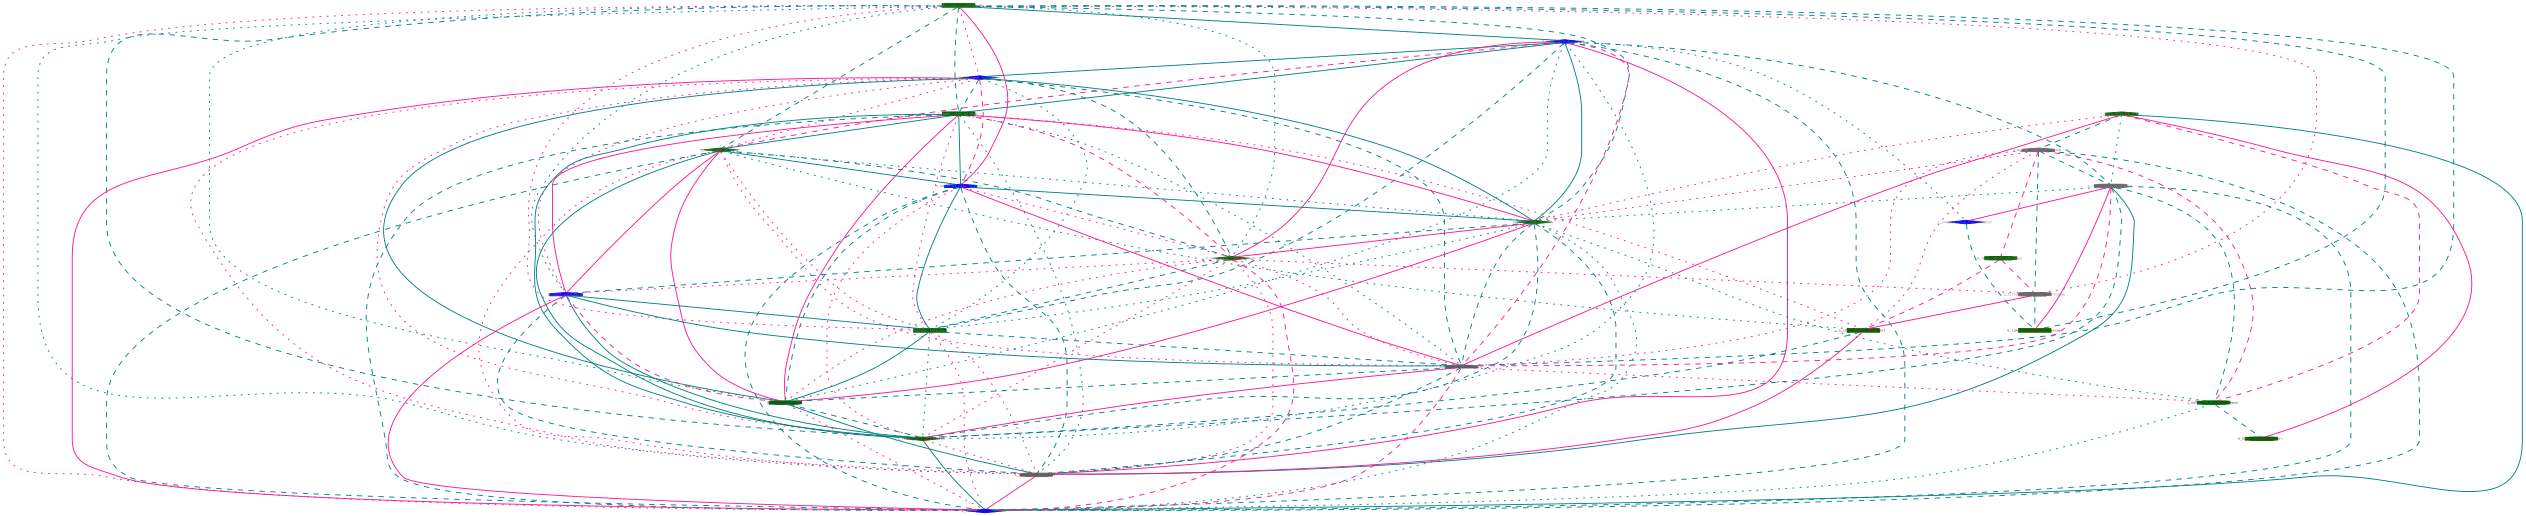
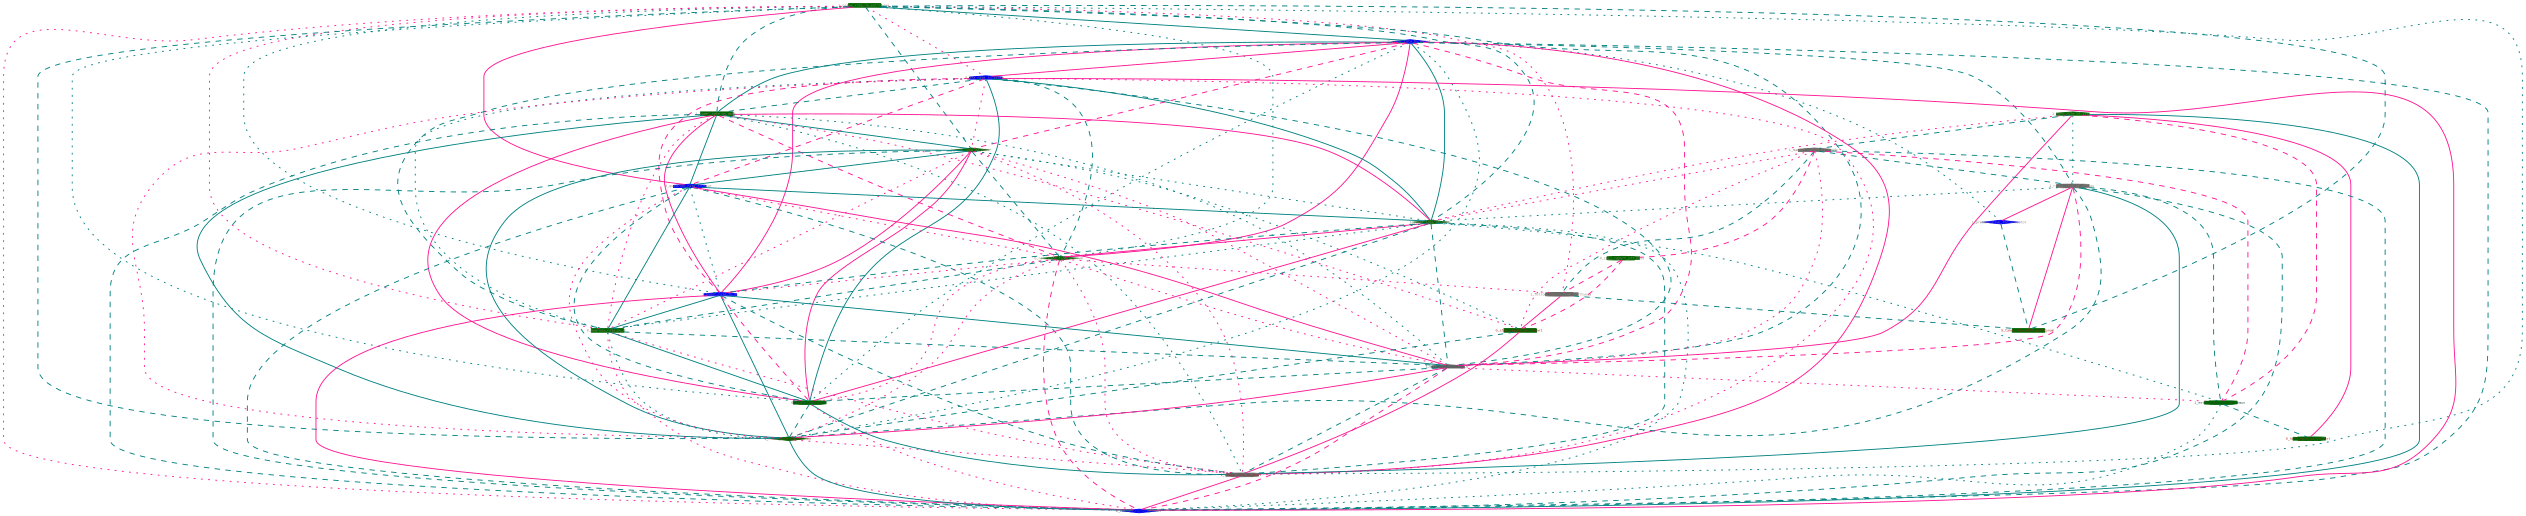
(1286, 59) -> (1199, 60)
none -> (951, 65)
(980, 78) -> (986, 78)
(698, 121) -> (702, 108)
none -> (705, 240)
